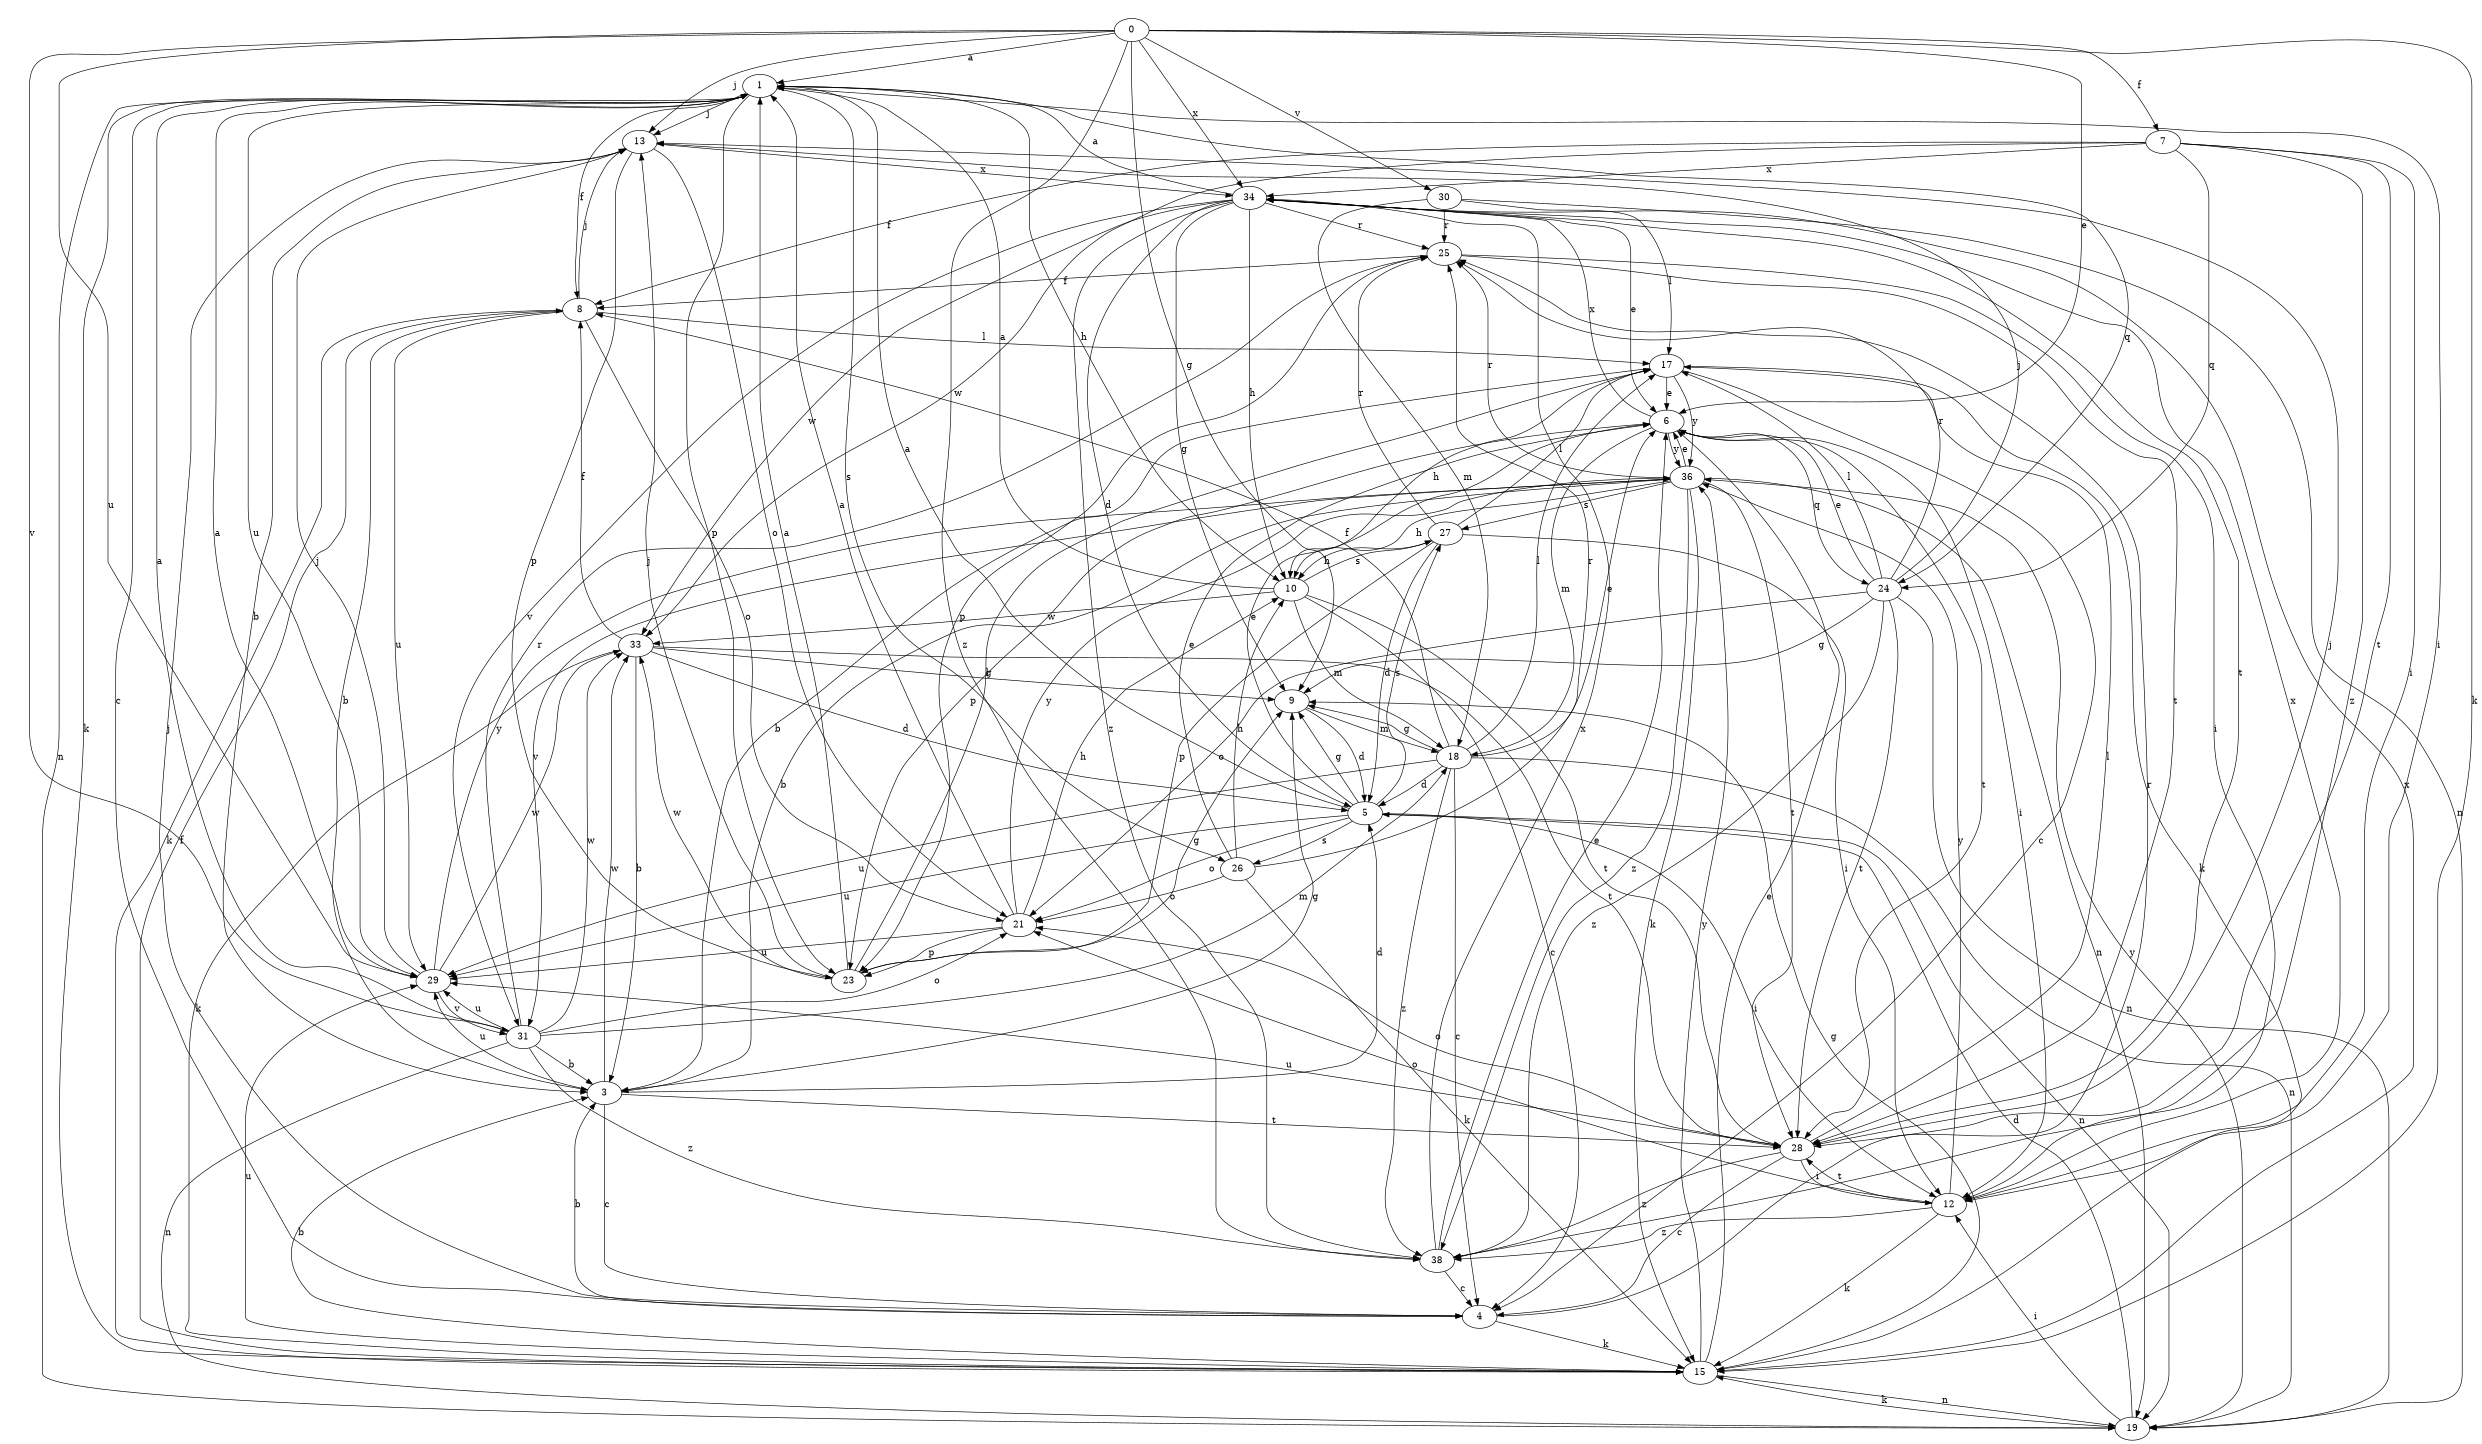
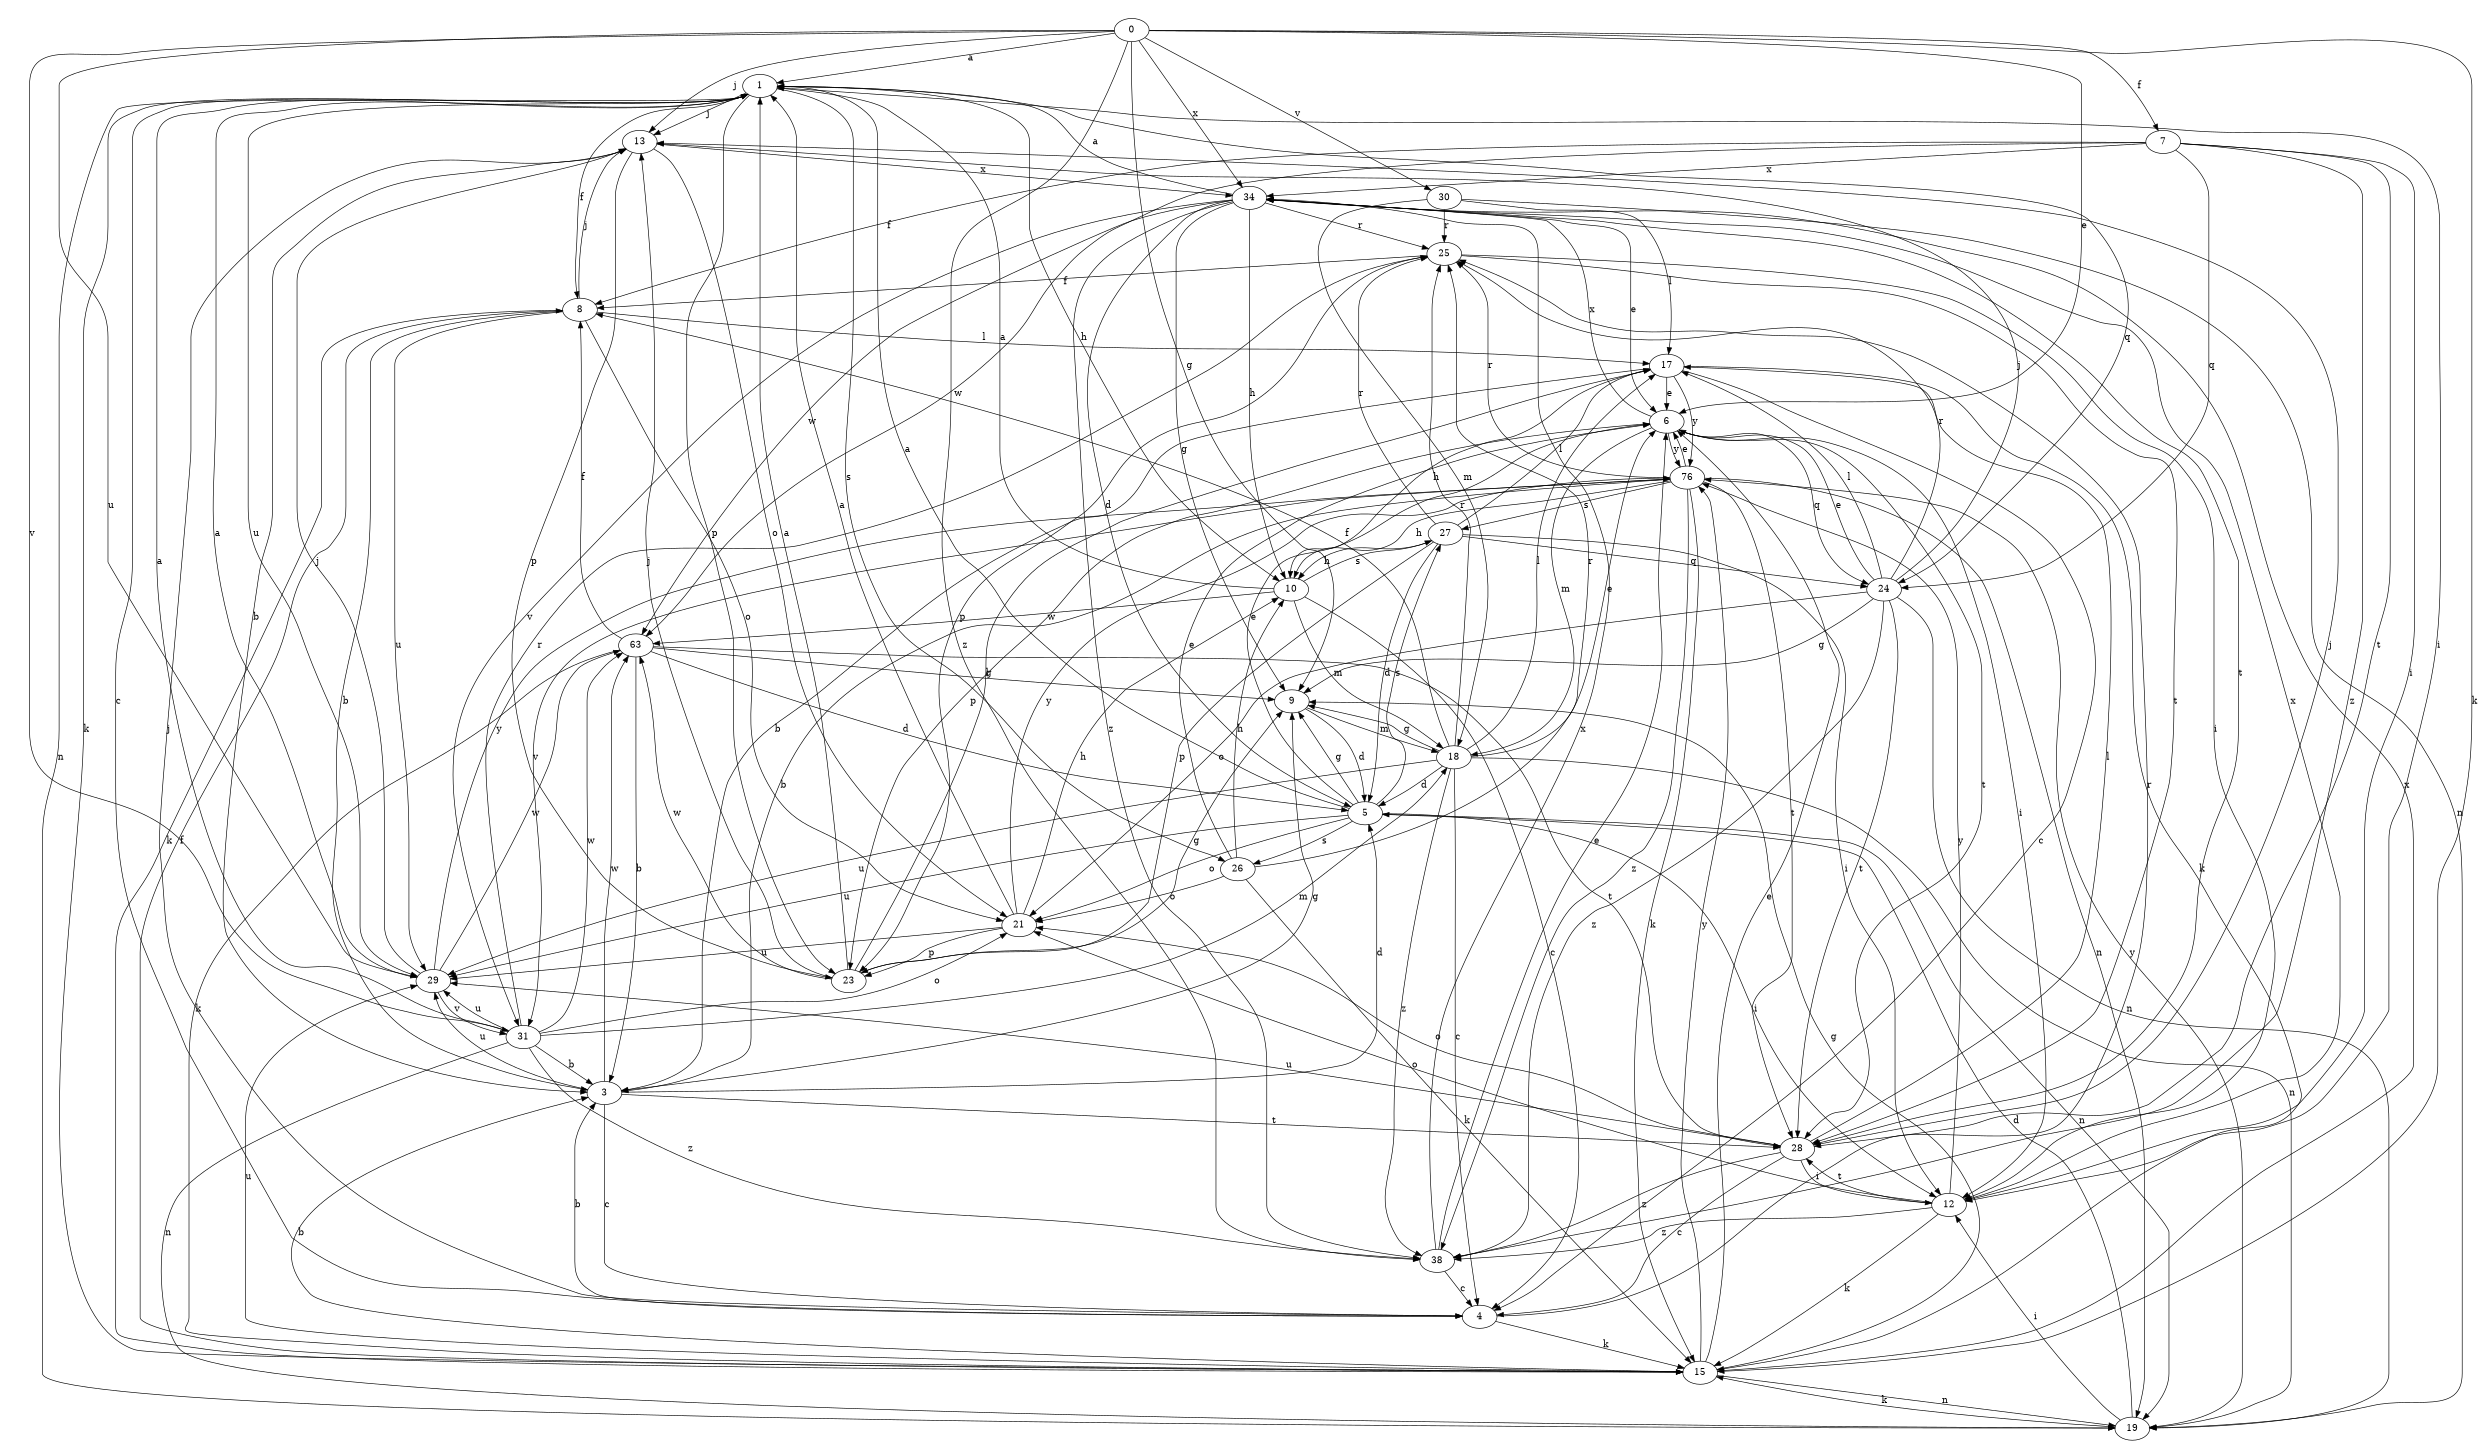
(1687, 478) -> (1687, 478)
none -> (1465, 515)
none -> (1652, 560)
(636, 645) -> (636, 645)
(1590, 861) -> none
